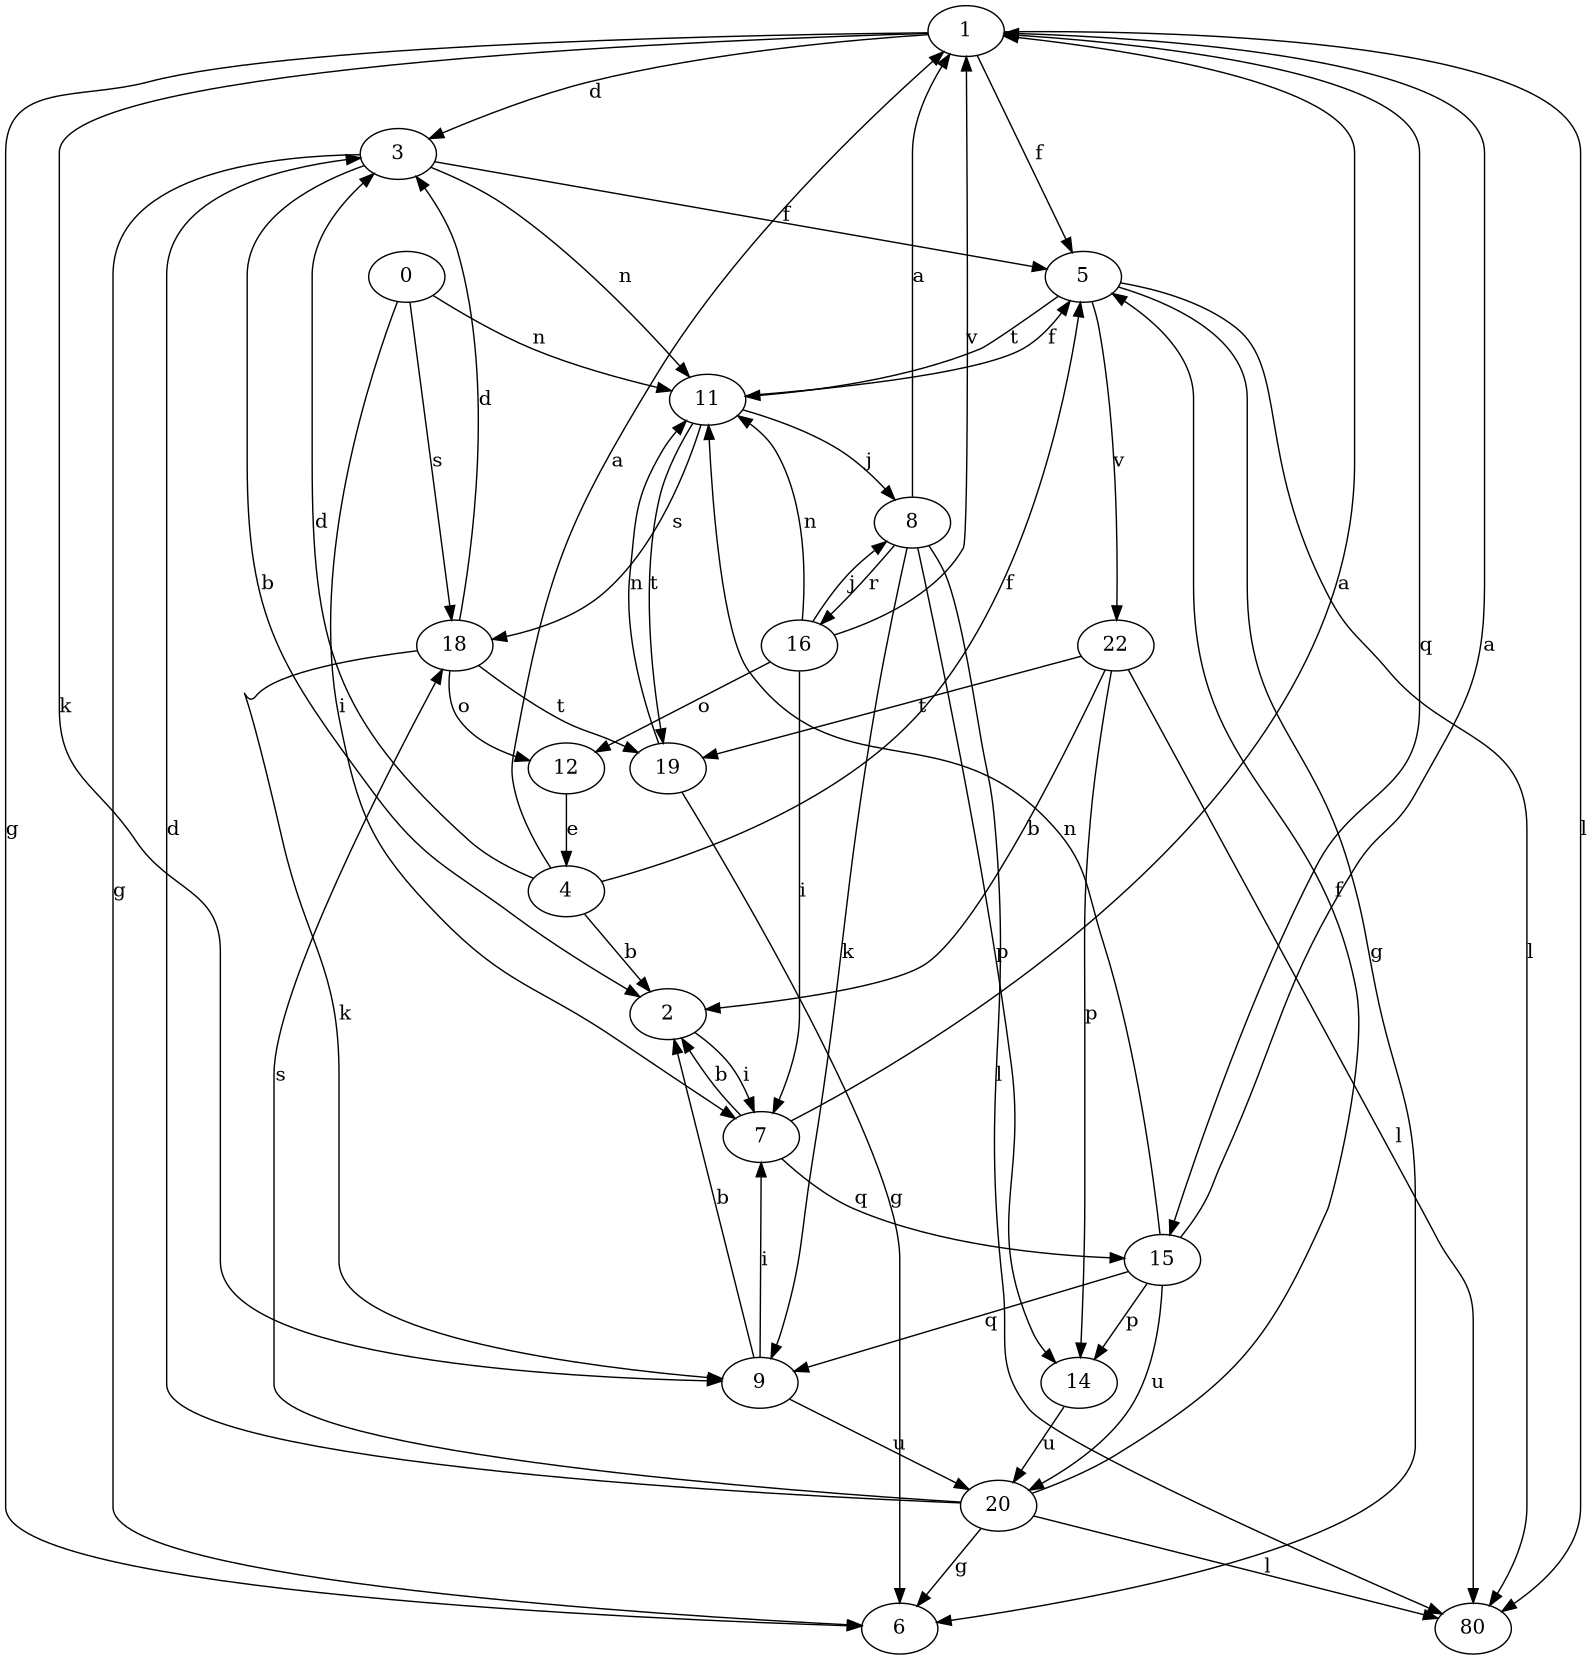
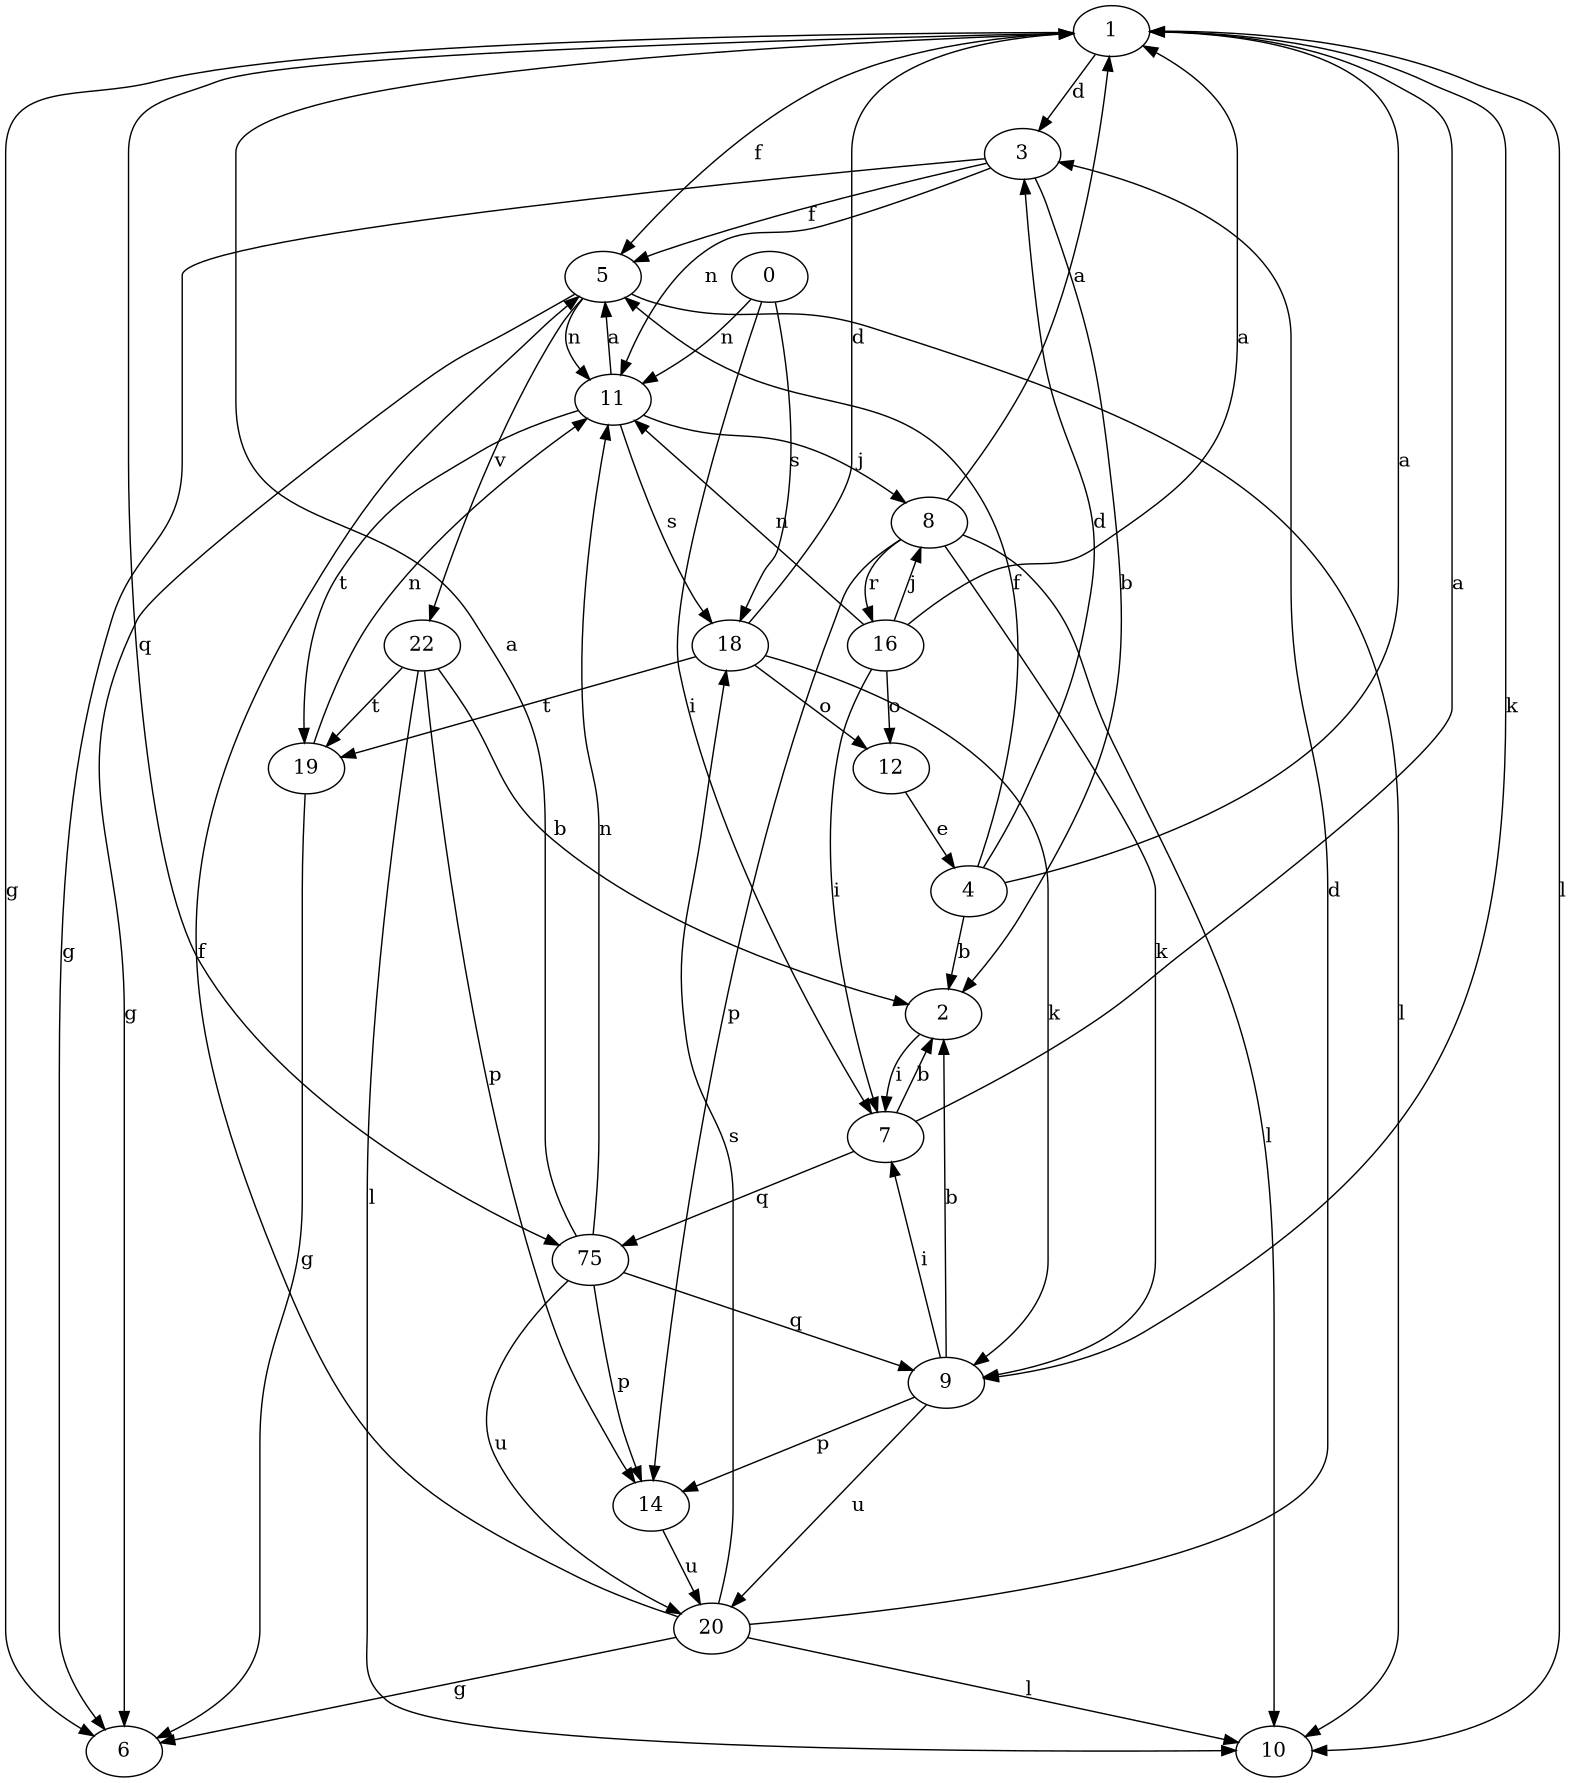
(973, 338) -> (1244, 338)
(1015, 338) -> (575, 338)
(1052, 338) -> (614, 338)
(478, 400) -> (852, 274)
(1162, 1260) -> (590, 1260)
none -> (805, 1442)
(1473, 1629) -> (1274, 1752)
